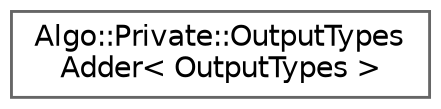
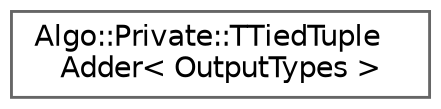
(221, 54) -> (221, 54)
